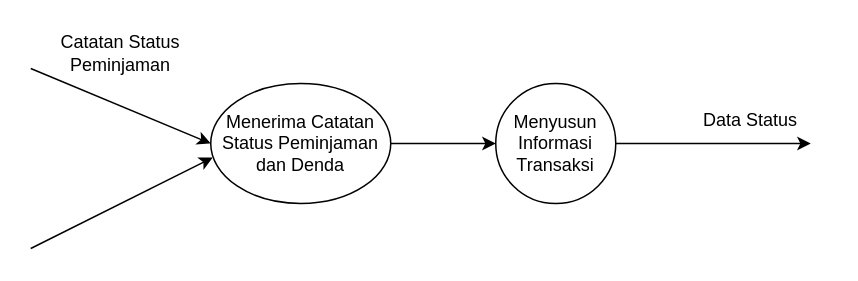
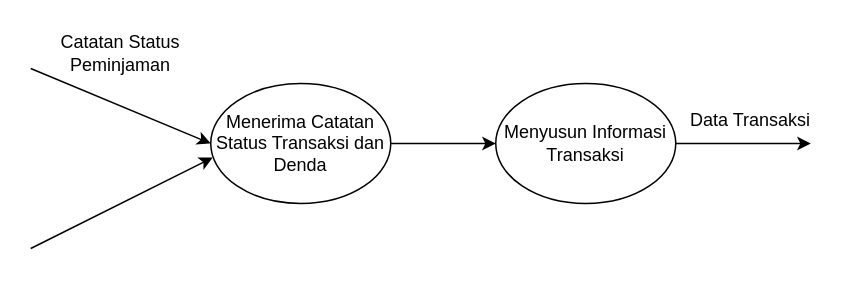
(751, 121) -> (751, 121)
(301, 143) -> (301, 143)
(556, 143) -> (586, 143)
